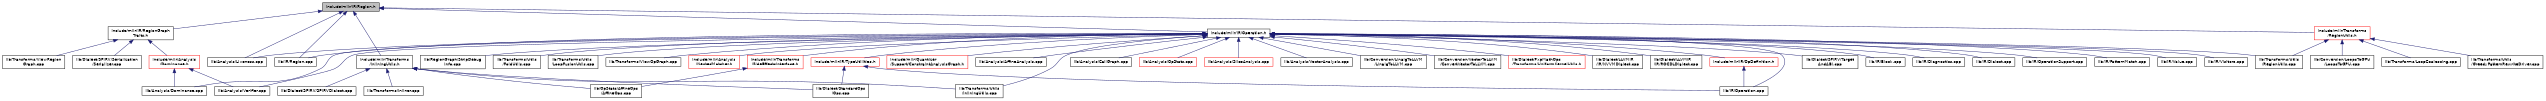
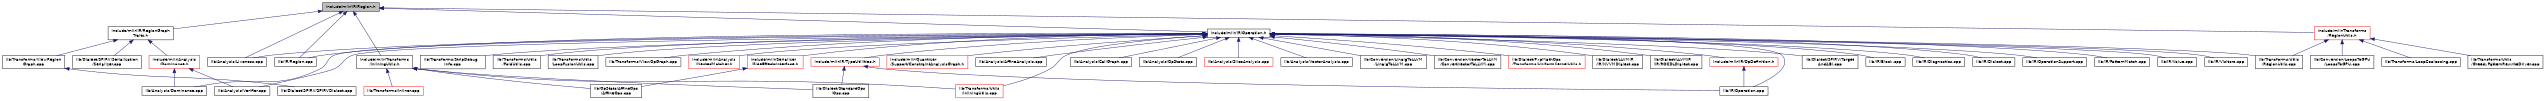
(453, 62) -> (453, 62)
(775, 62) -> (775, 62)
(1168, 62) -> (1168, 62)
(346, 79) -> (182, 78)
(394, 91) -> (394, 91)
(979, 91) -> (979, 91)
